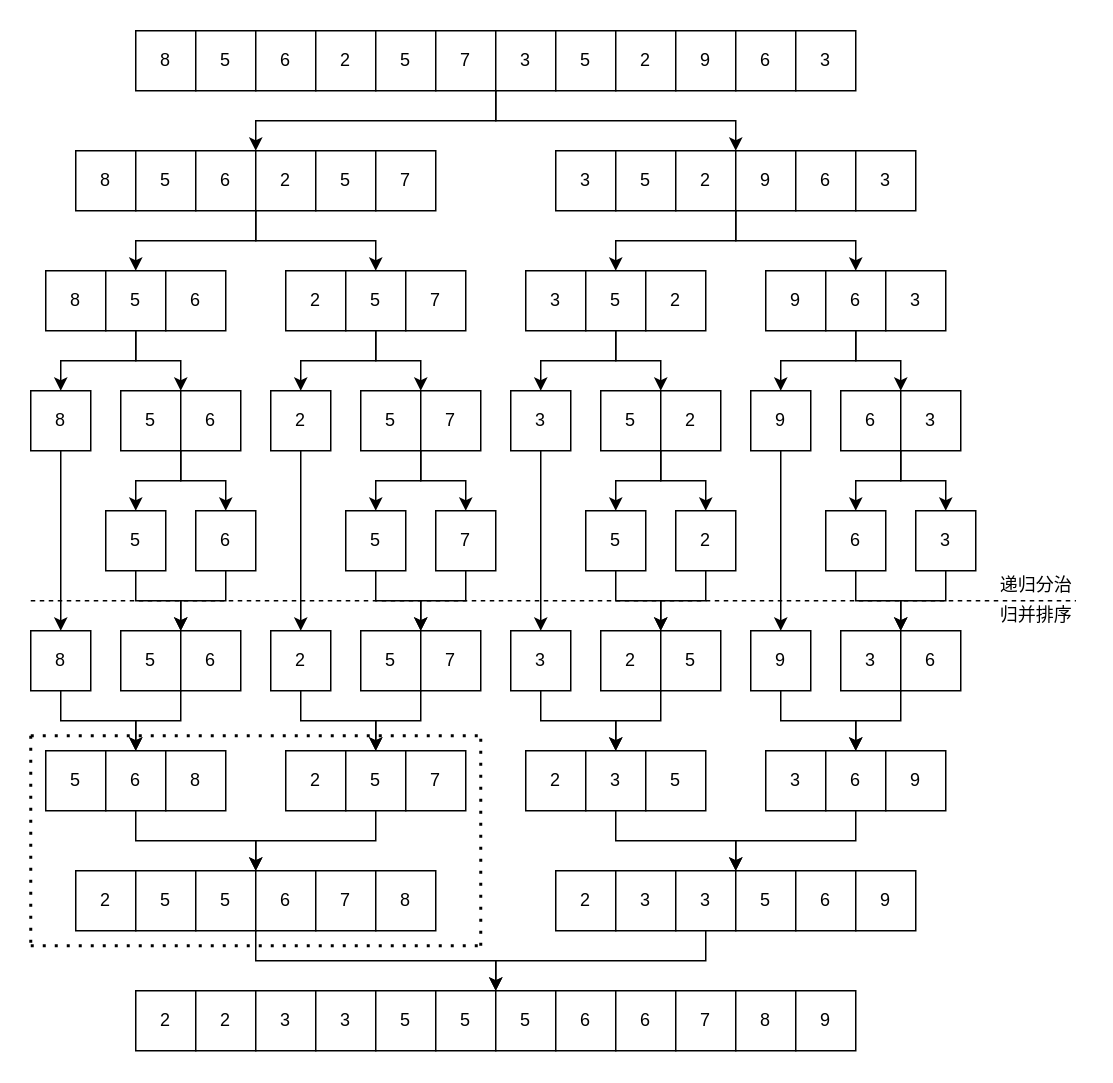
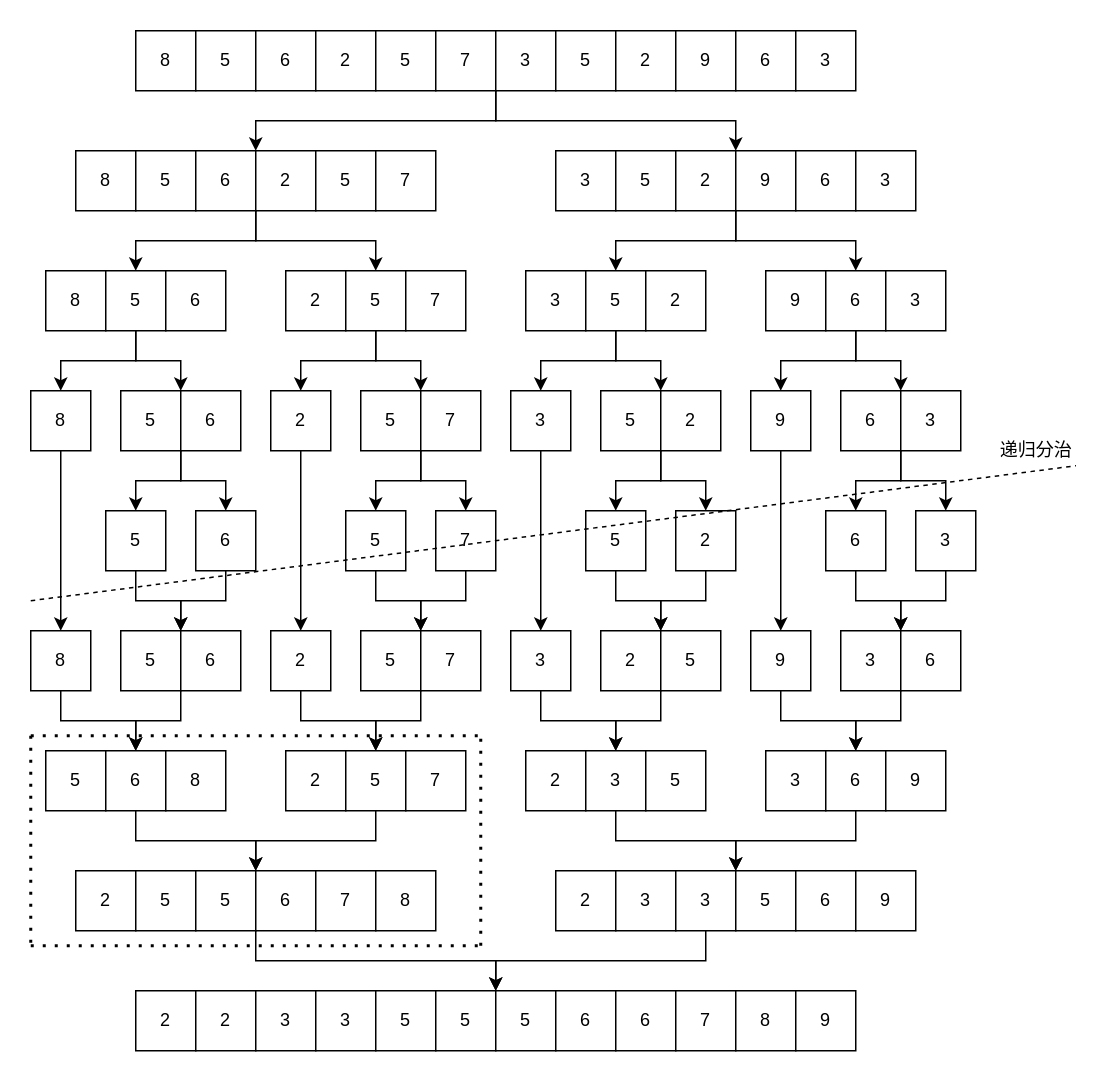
(1036, 586) -> (1036, 451)
(1036, 616) -> none
